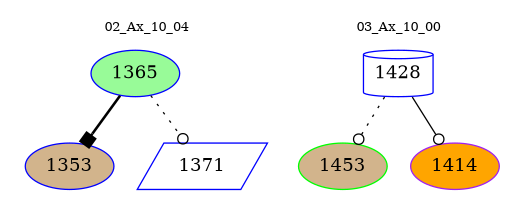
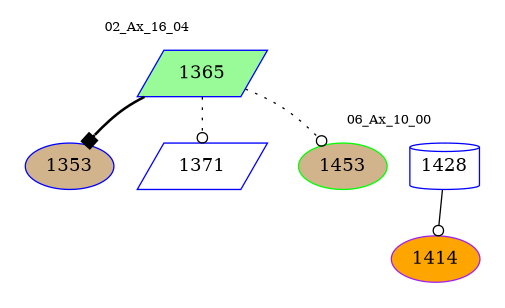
(147, 28) -> (147, 28)
(399, 28) -> (389, 121)
(135, 73) -> (202, 73)
(373, 116) -> (297, 118)
